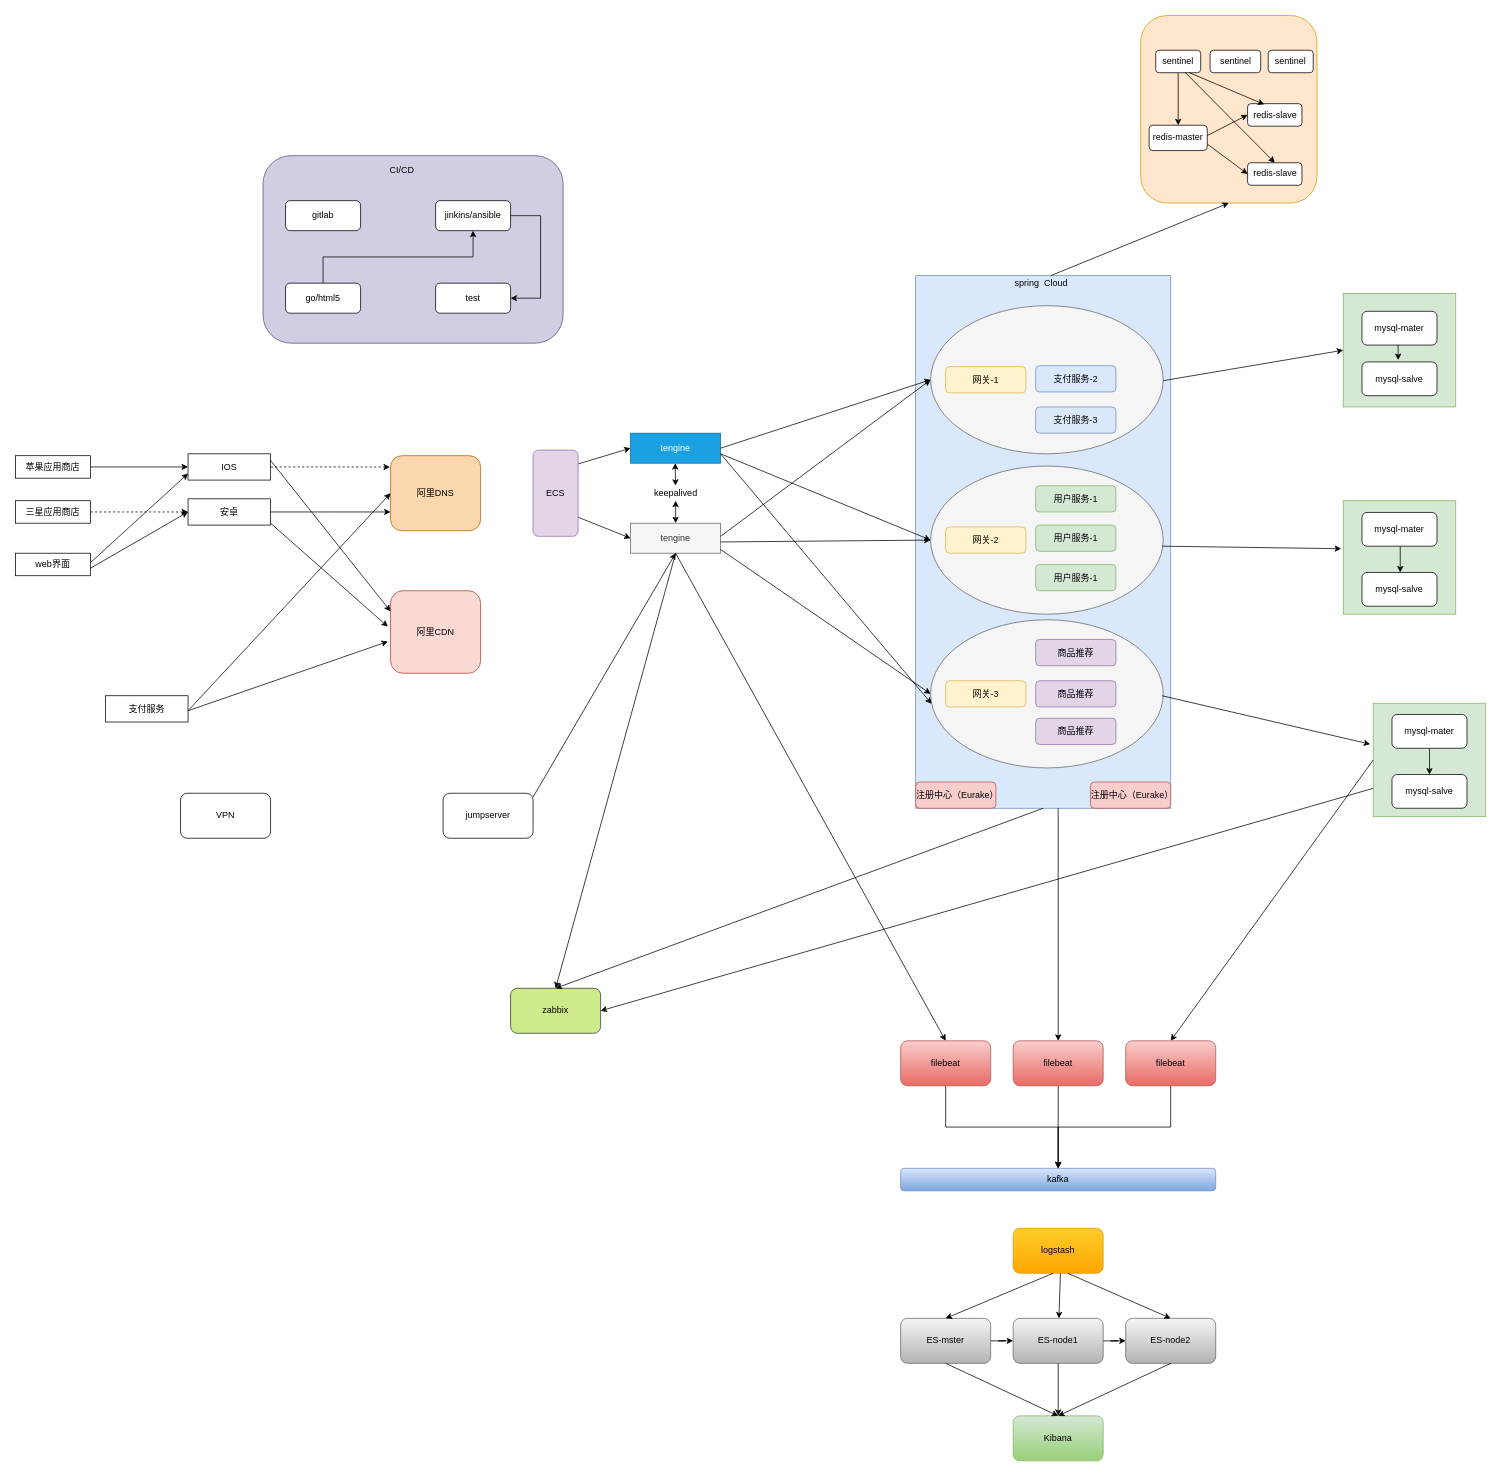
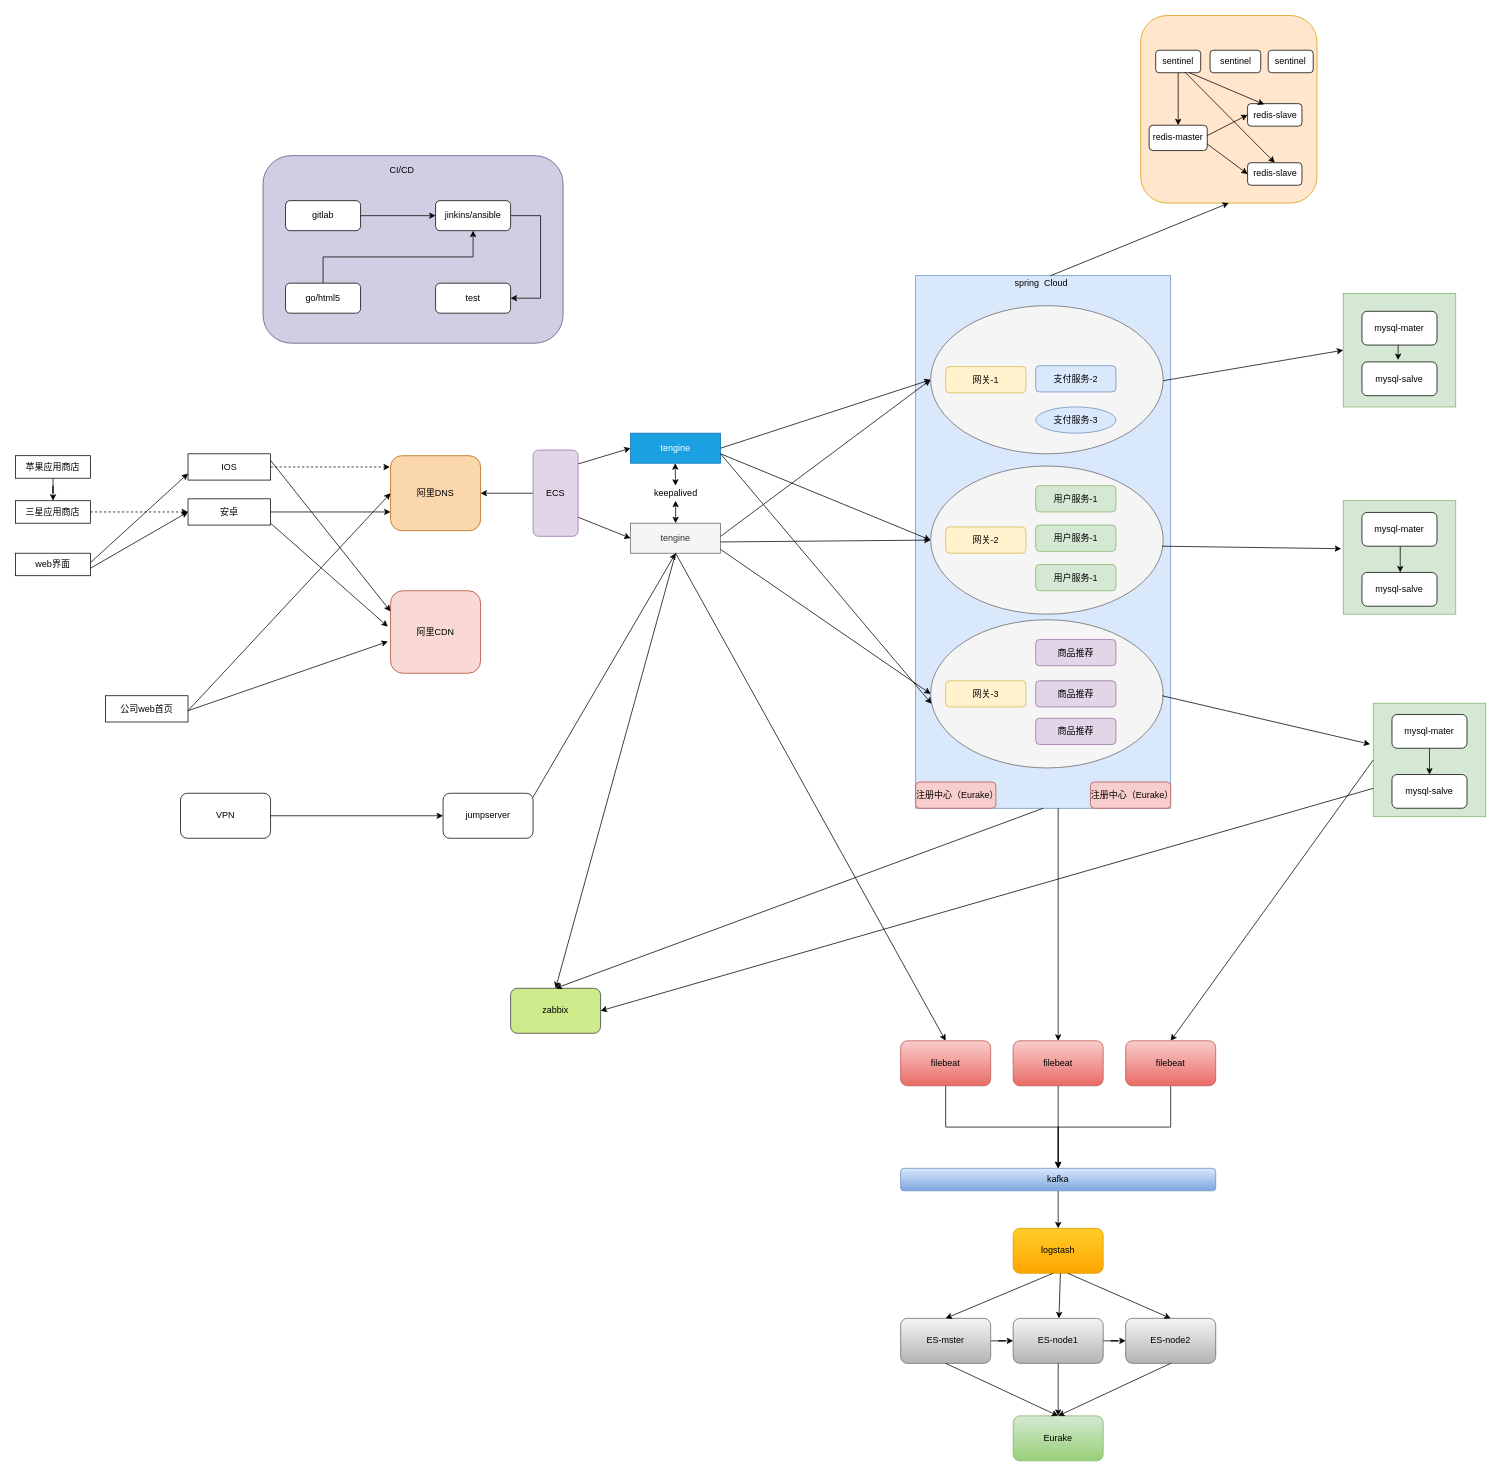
none -> (395, 216)
(1076, 420) -> (1076, 420)
(181, 467) -> (53, 490)
none -> (510, 493)
(147, 709) -> (147, 709)
none -> (354, 816)
none -> (1058, 1207)
(1058, 1438) -> (1058, 1438)
